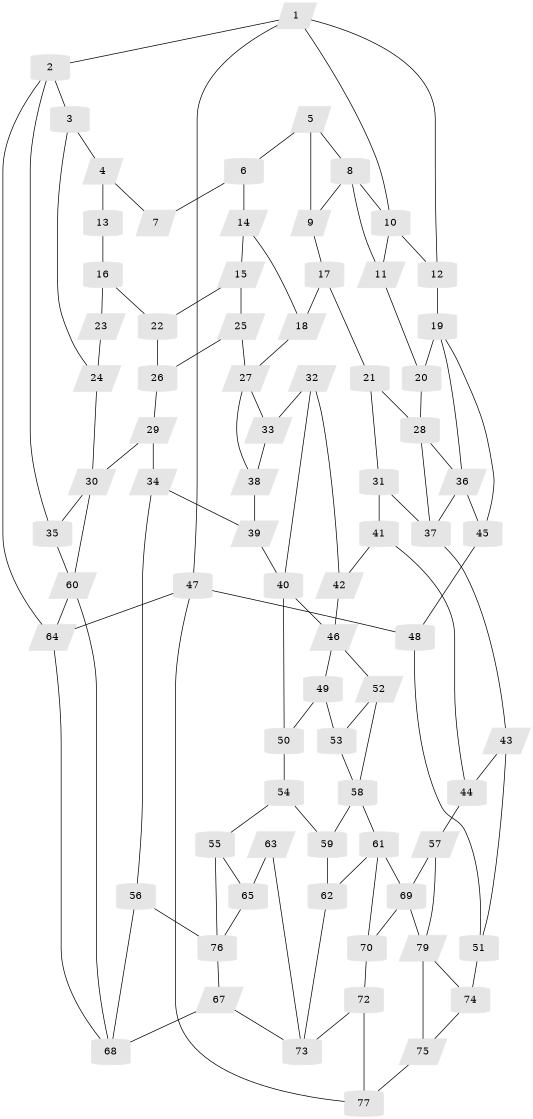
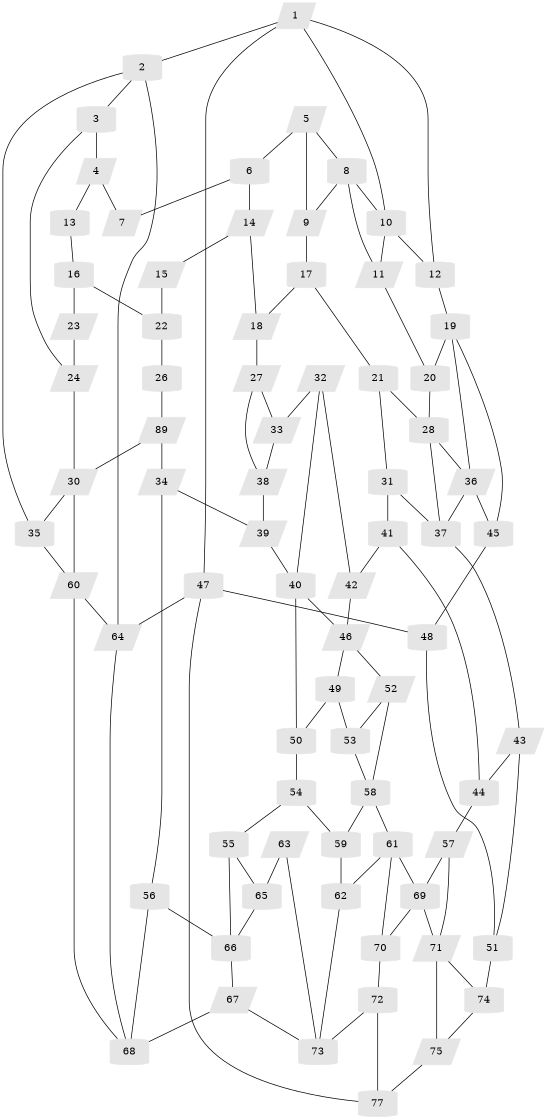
(241, 327) -> none
(153, 430) -> (162, 430)
(217, 948) -> (231, 948)
(423, 948) -> (437, 948)
